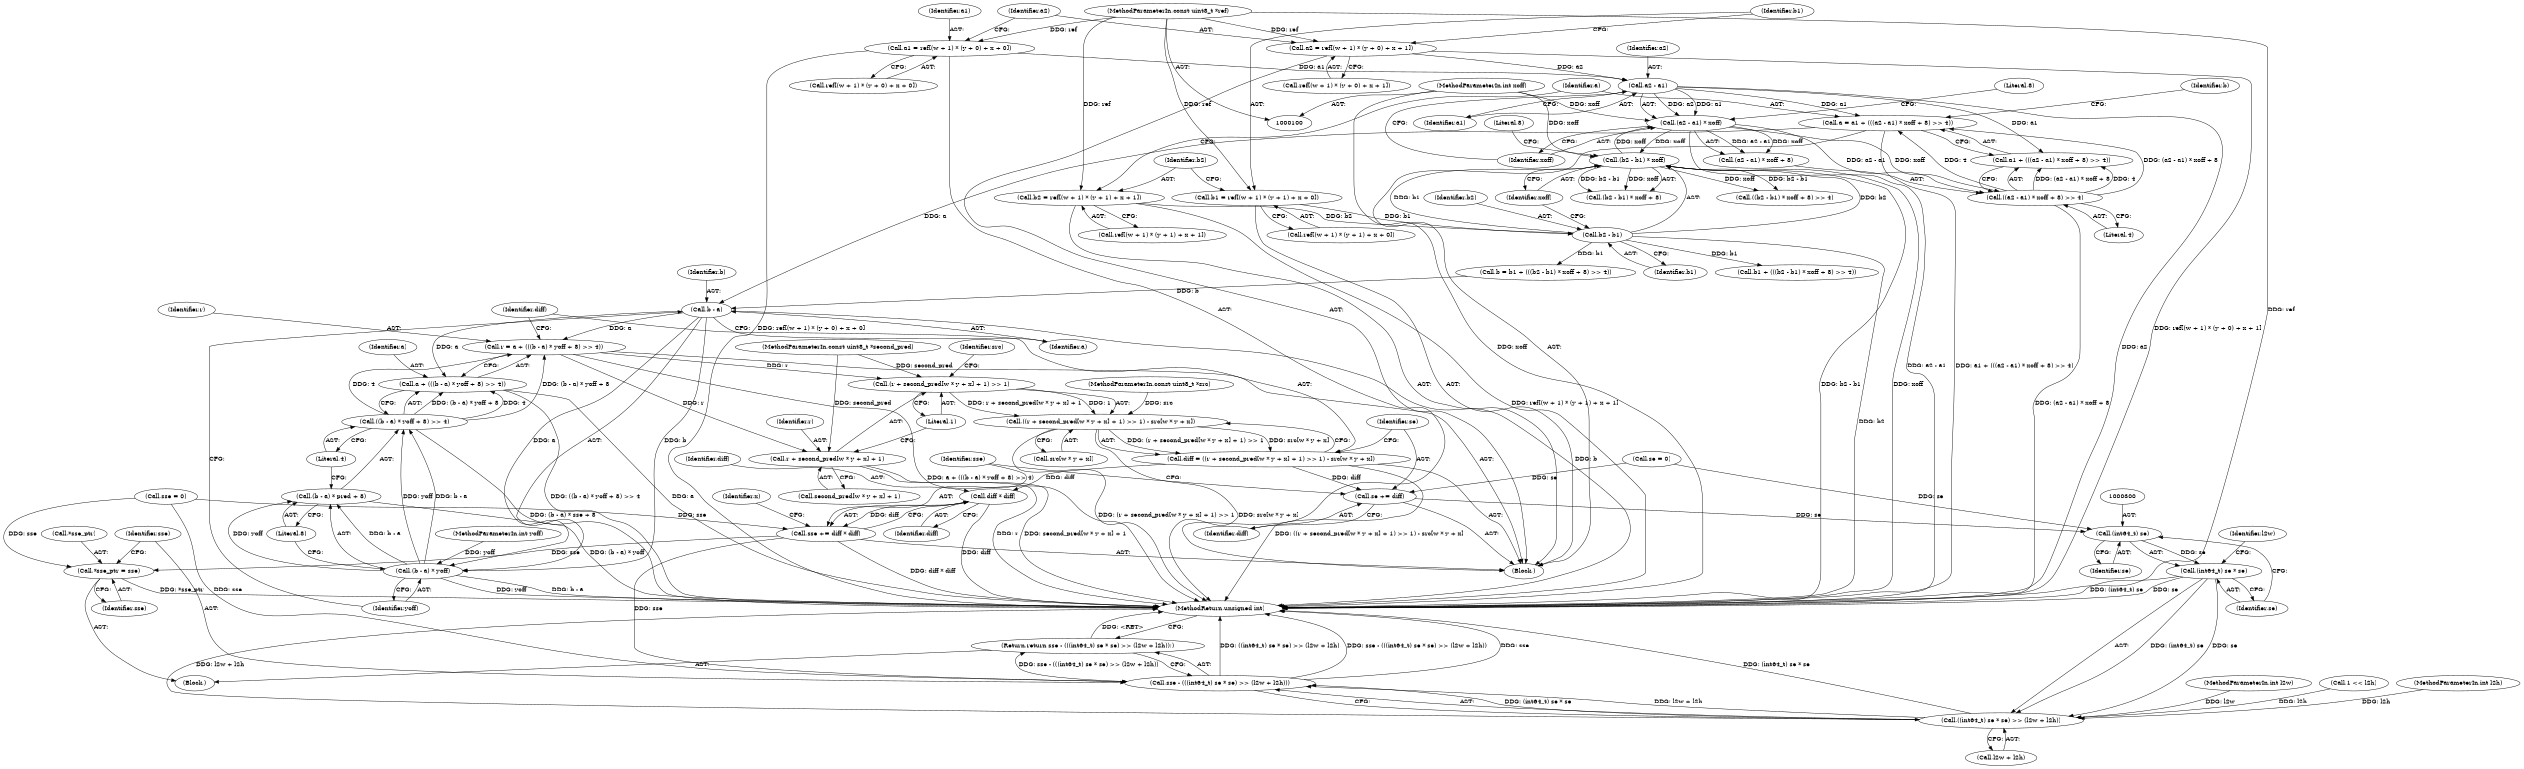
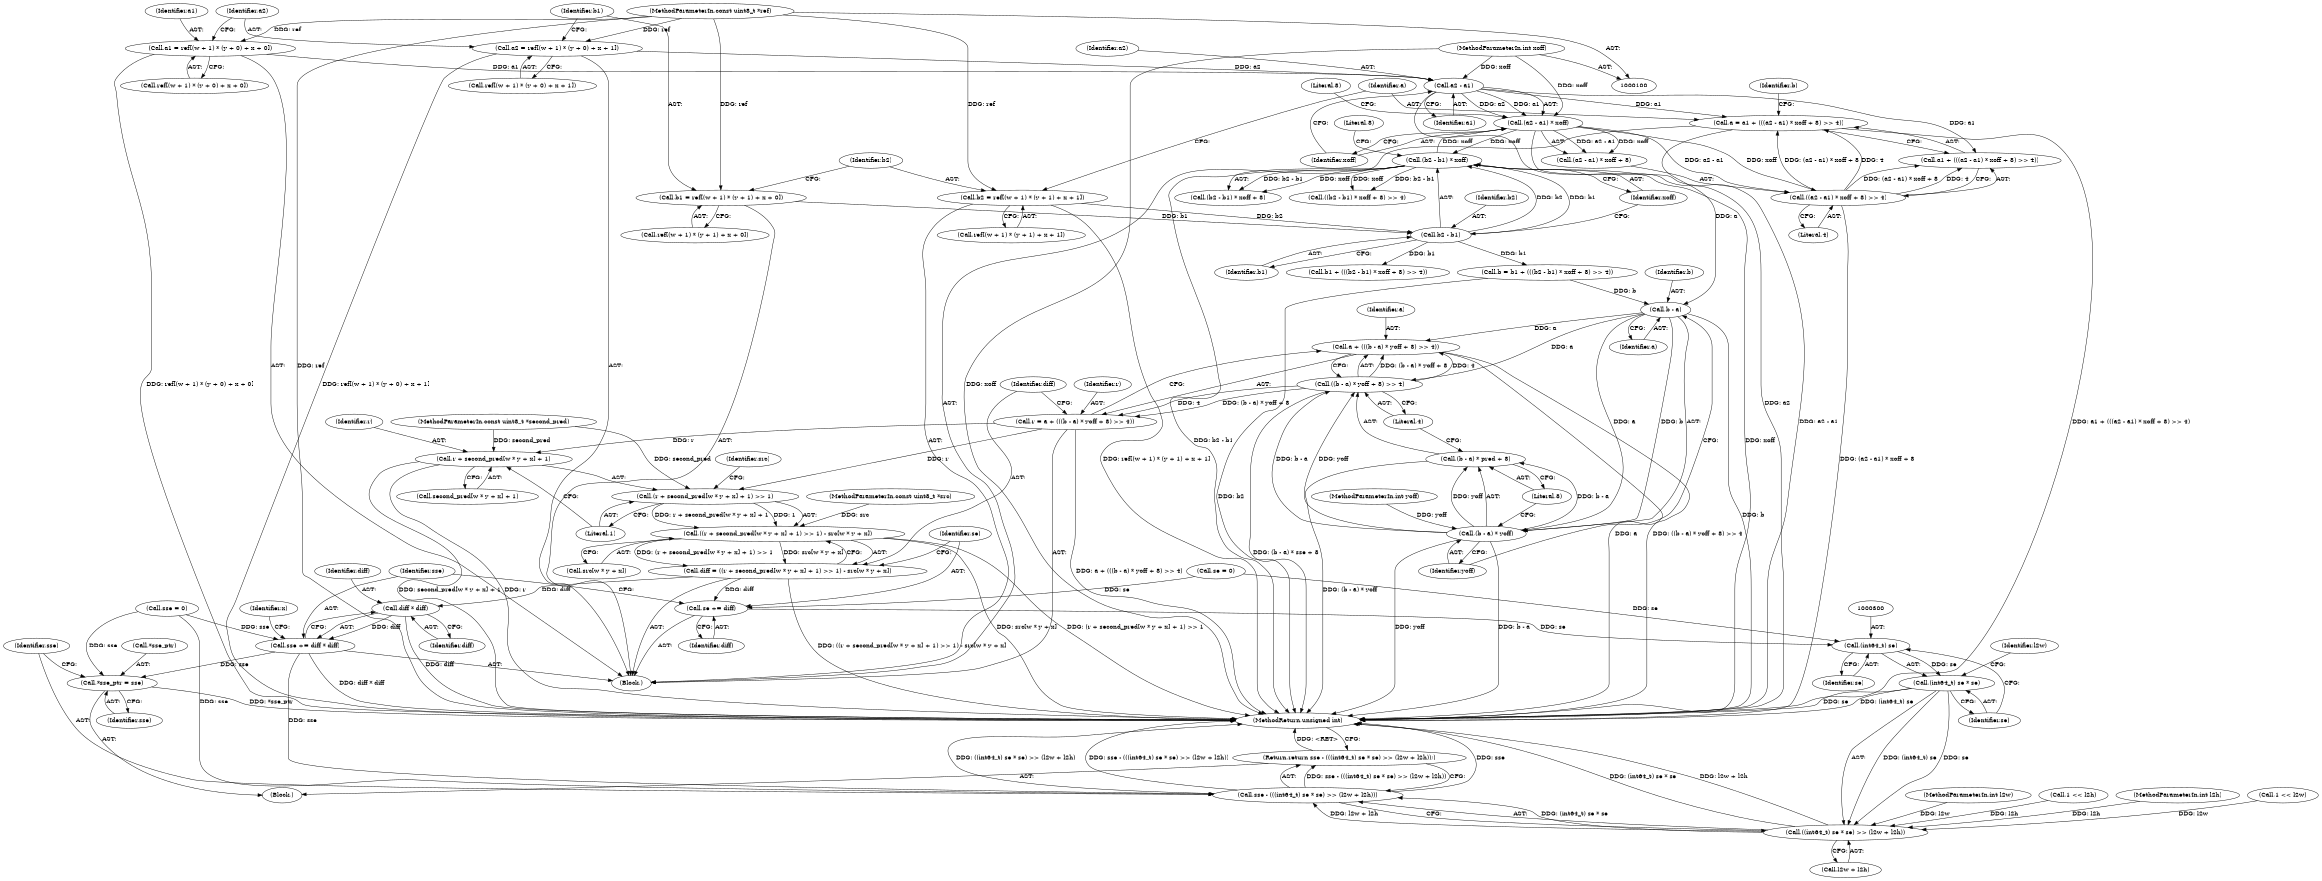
(1547, 127) -> (1479, 66)
(633, 320) -> (1531, 349)
(1853, 579) -> (1253, 422)
none -> (2283, 795)
